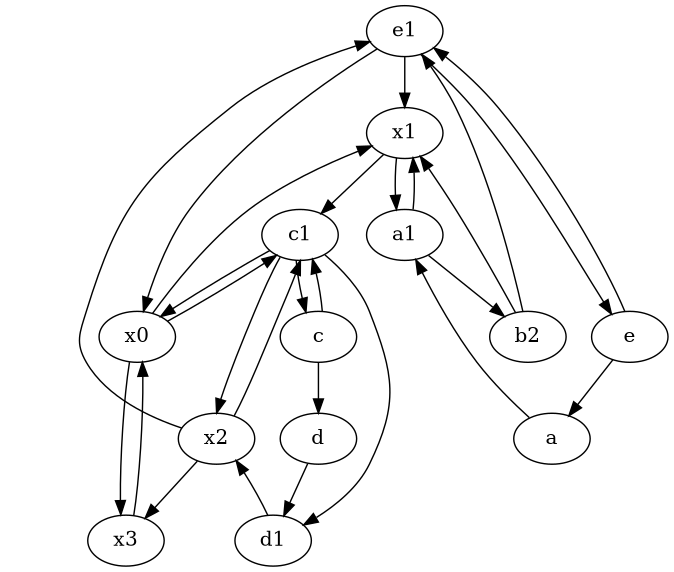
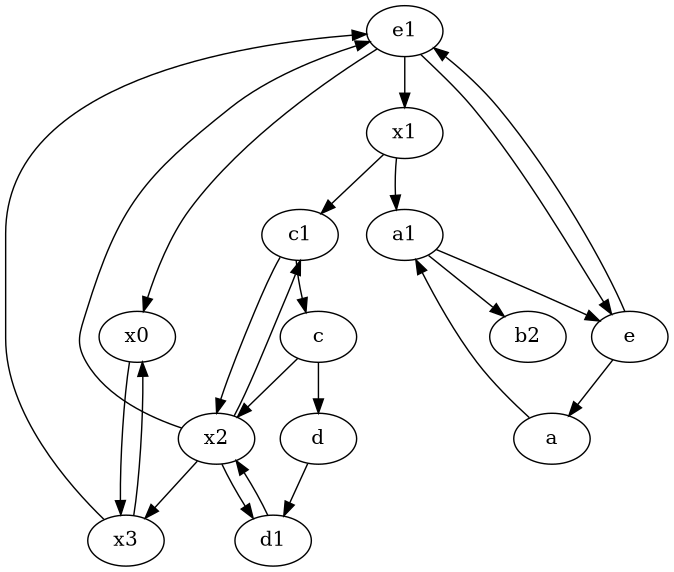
(487, 185) -> (20, 176)
(414, 191) -> (512, 282)
(242, 215) -> none
(474, 239) -> none
(221, 279) -> none
(320, 292) -> (273, 383)
(216, 293) -> none
(390, 390) -> (233, 486)
